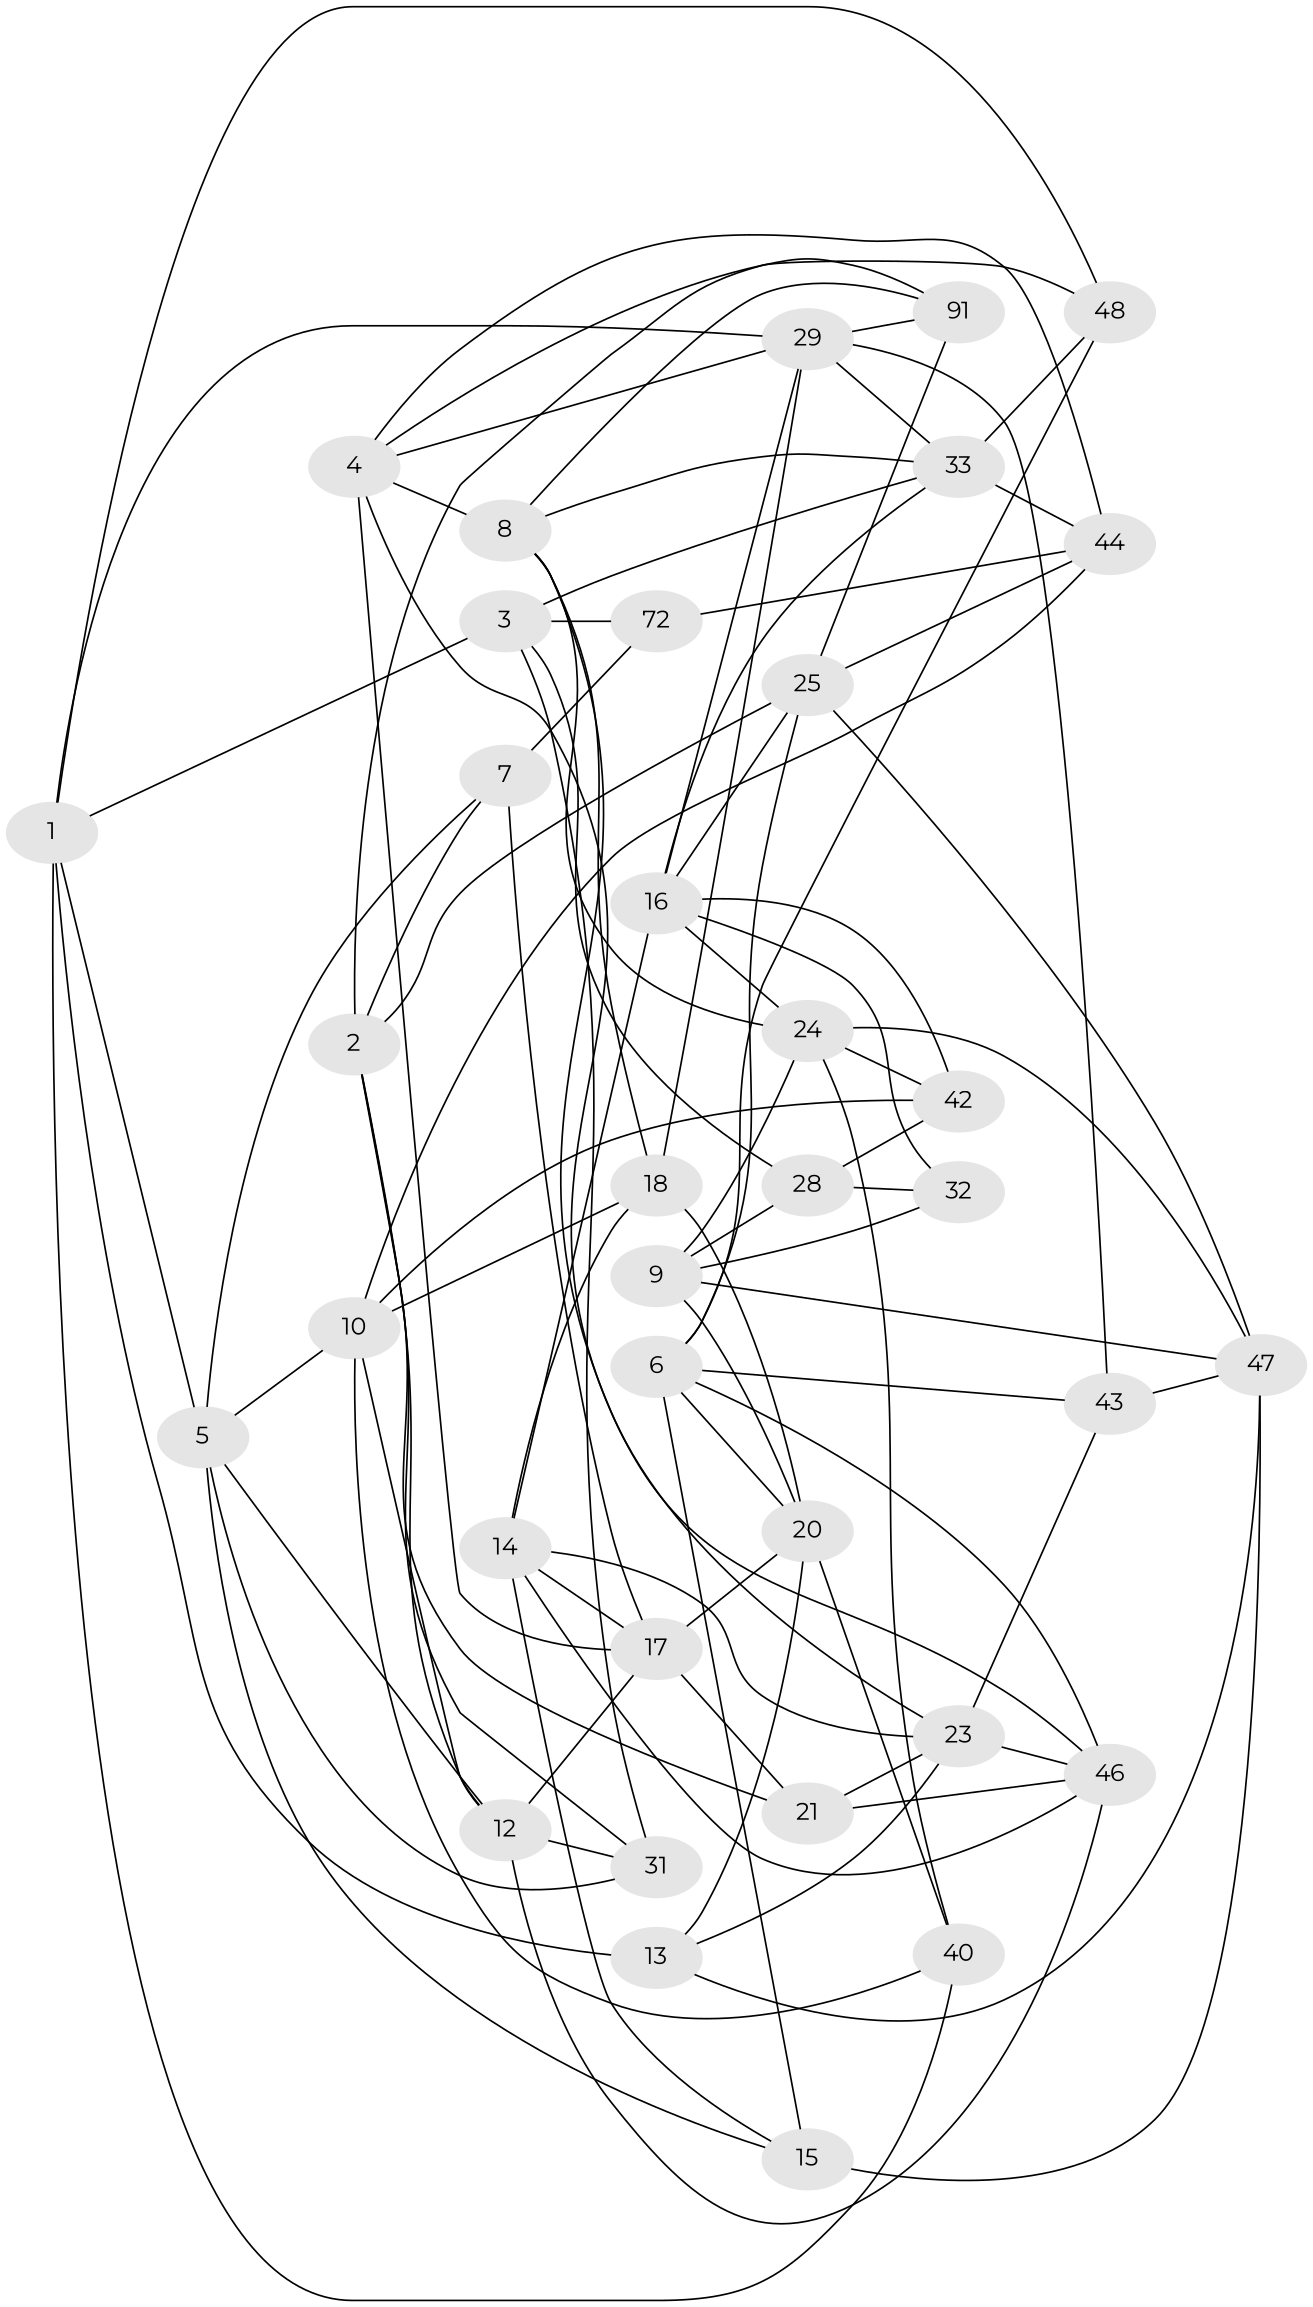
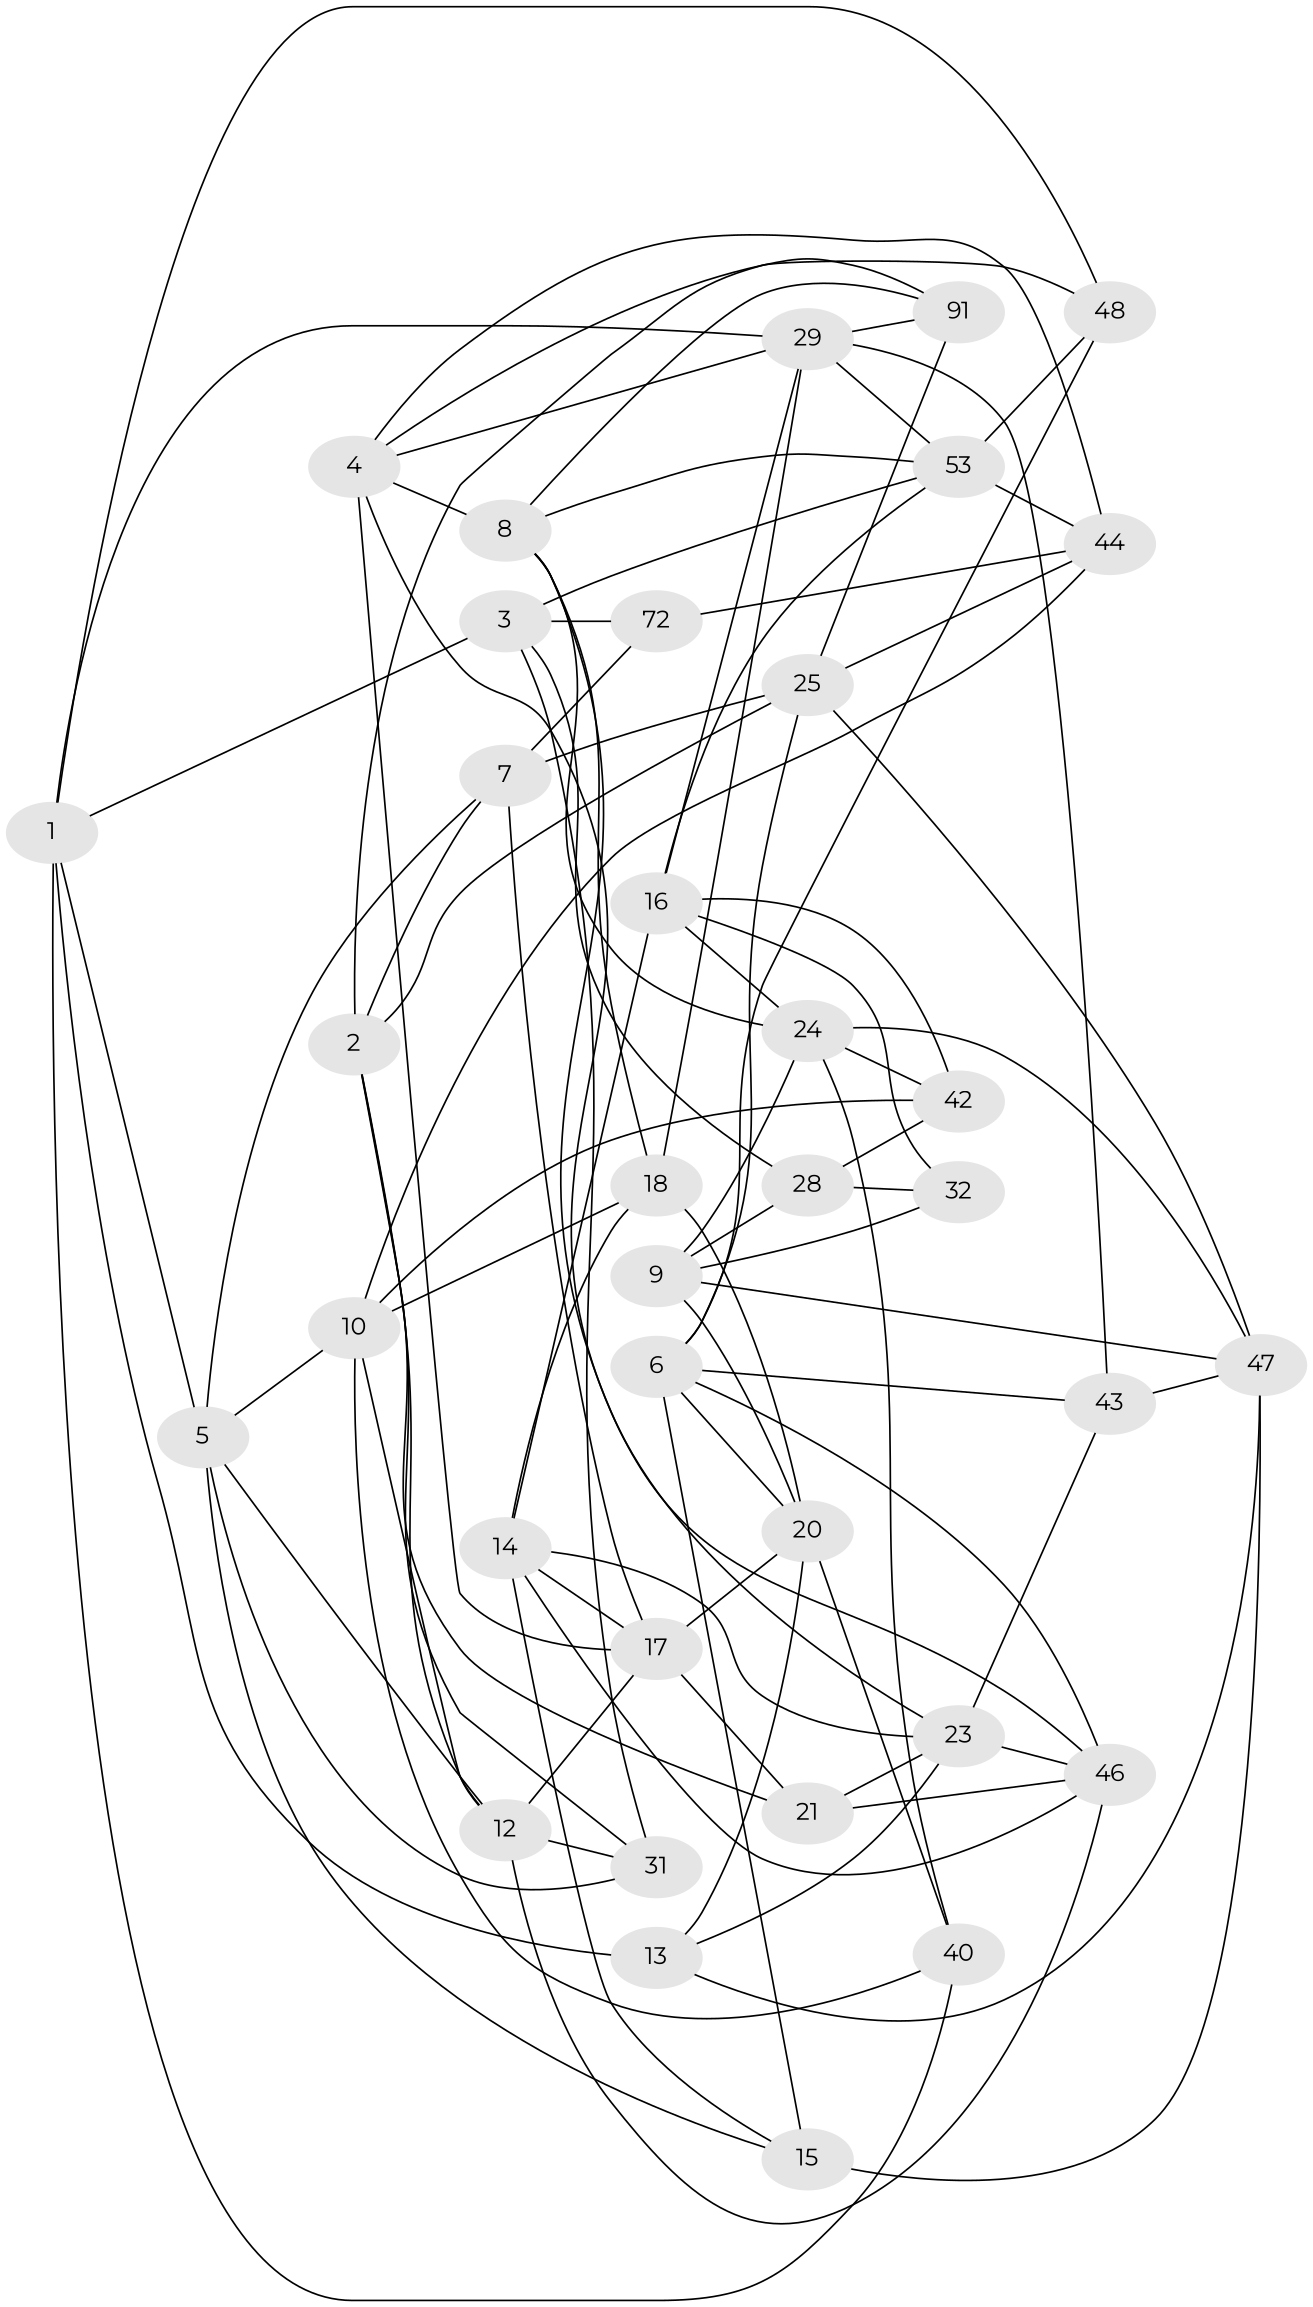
(959, 467) -> (959, 467)
(713, 823) -> (654, 726)
